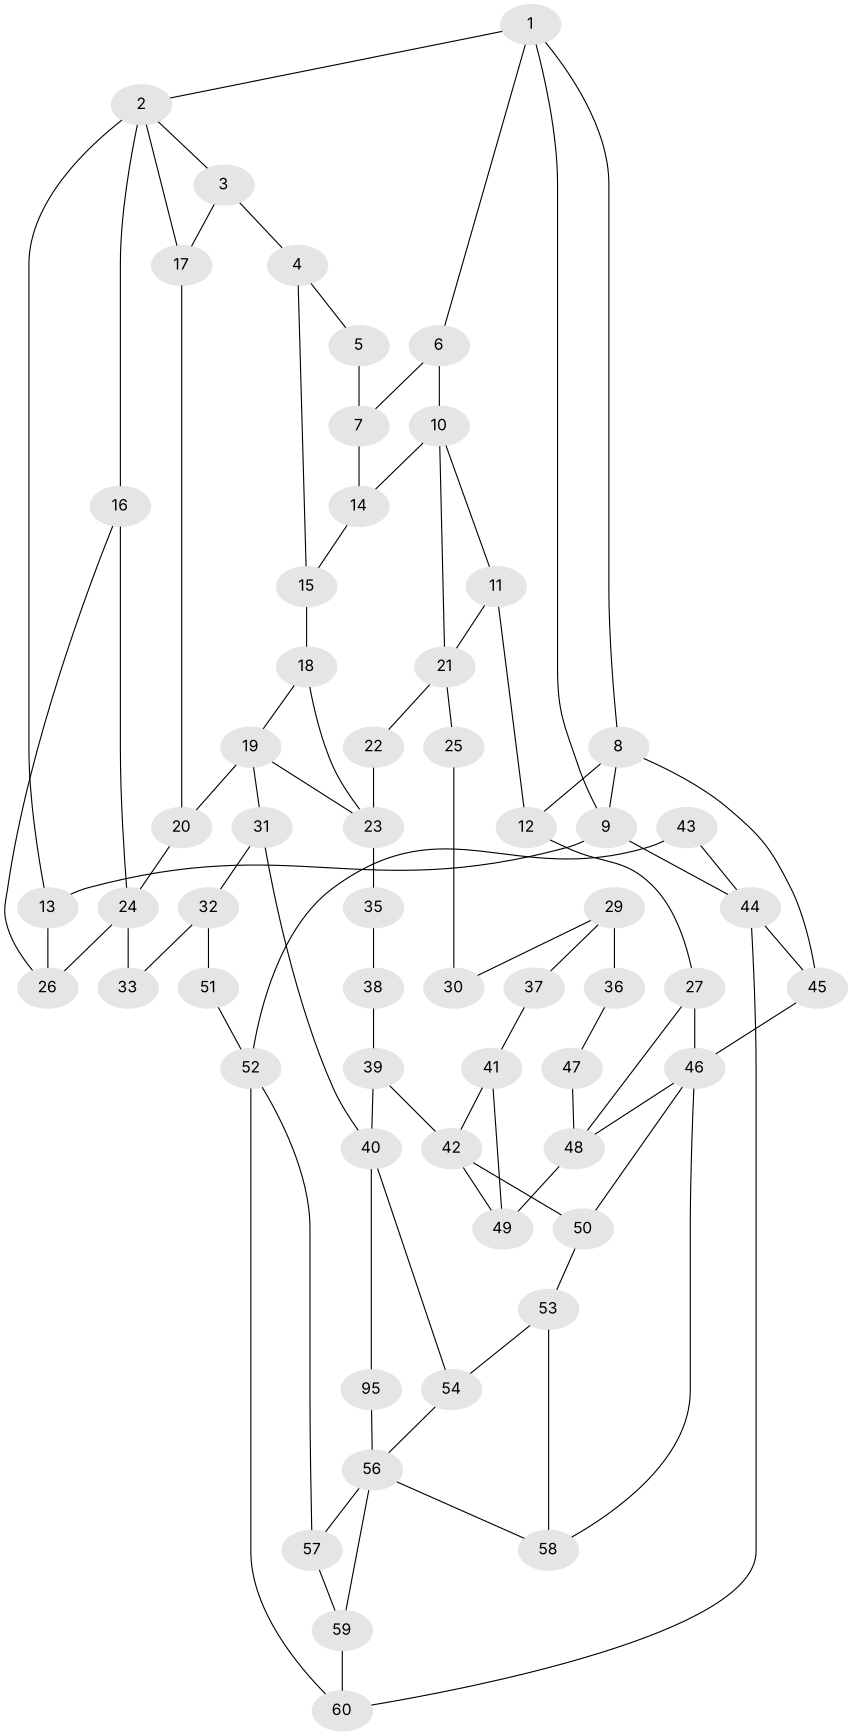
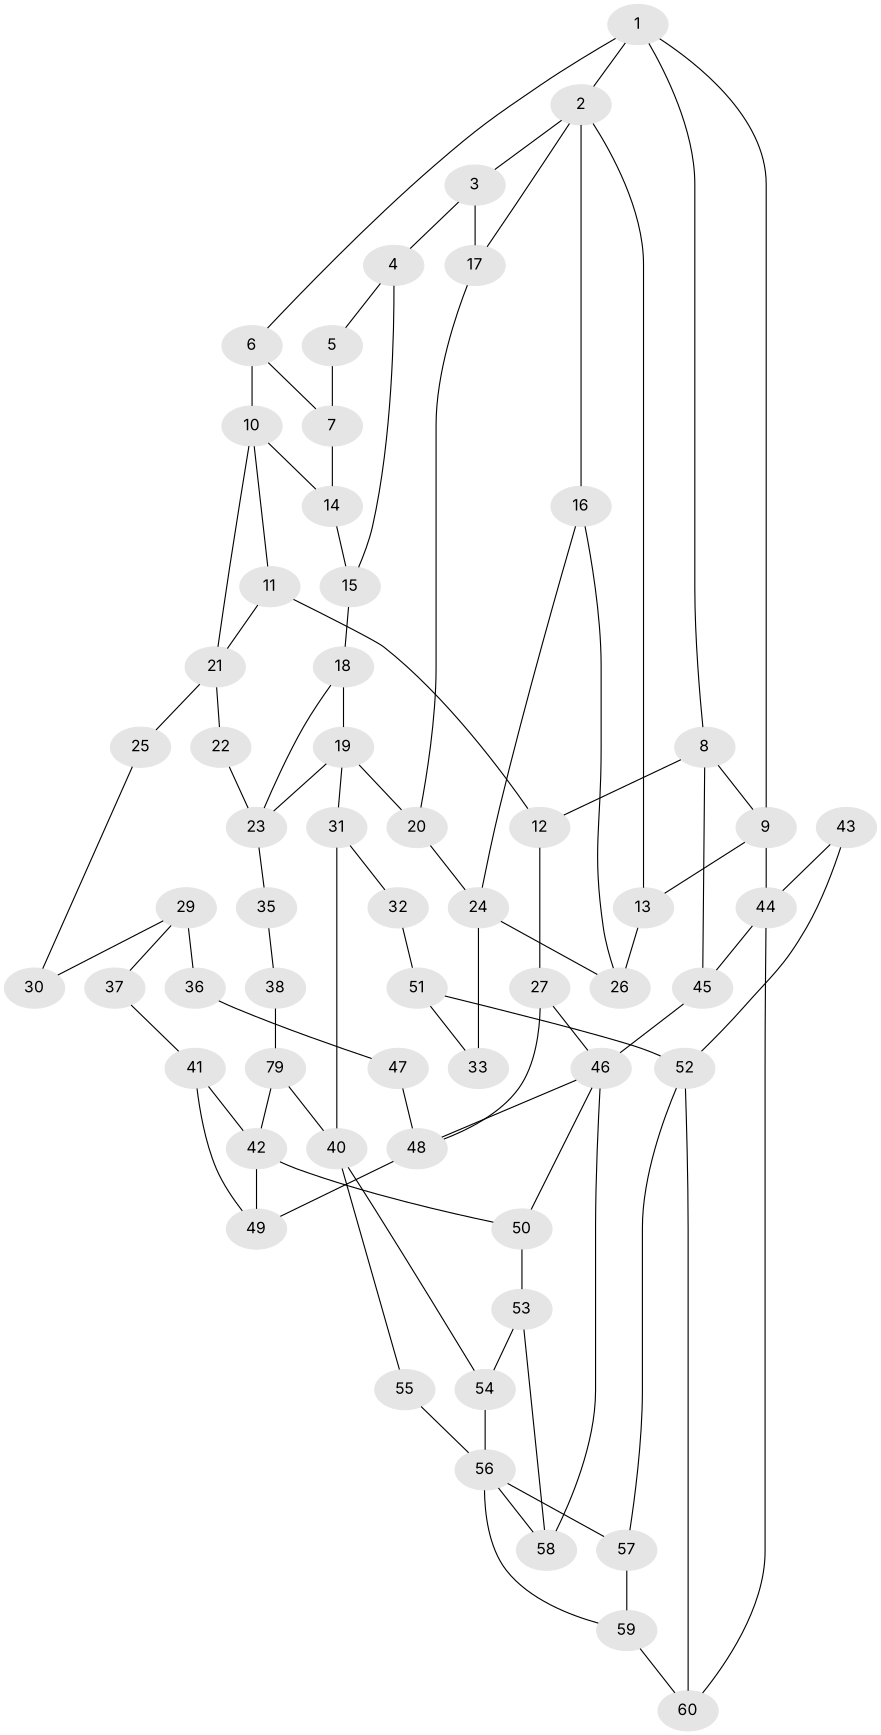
(168, 948) -> (448, 1028)
(374, 1068) -> (275, 1068)
(371, 1390) -> (405, 1390)
